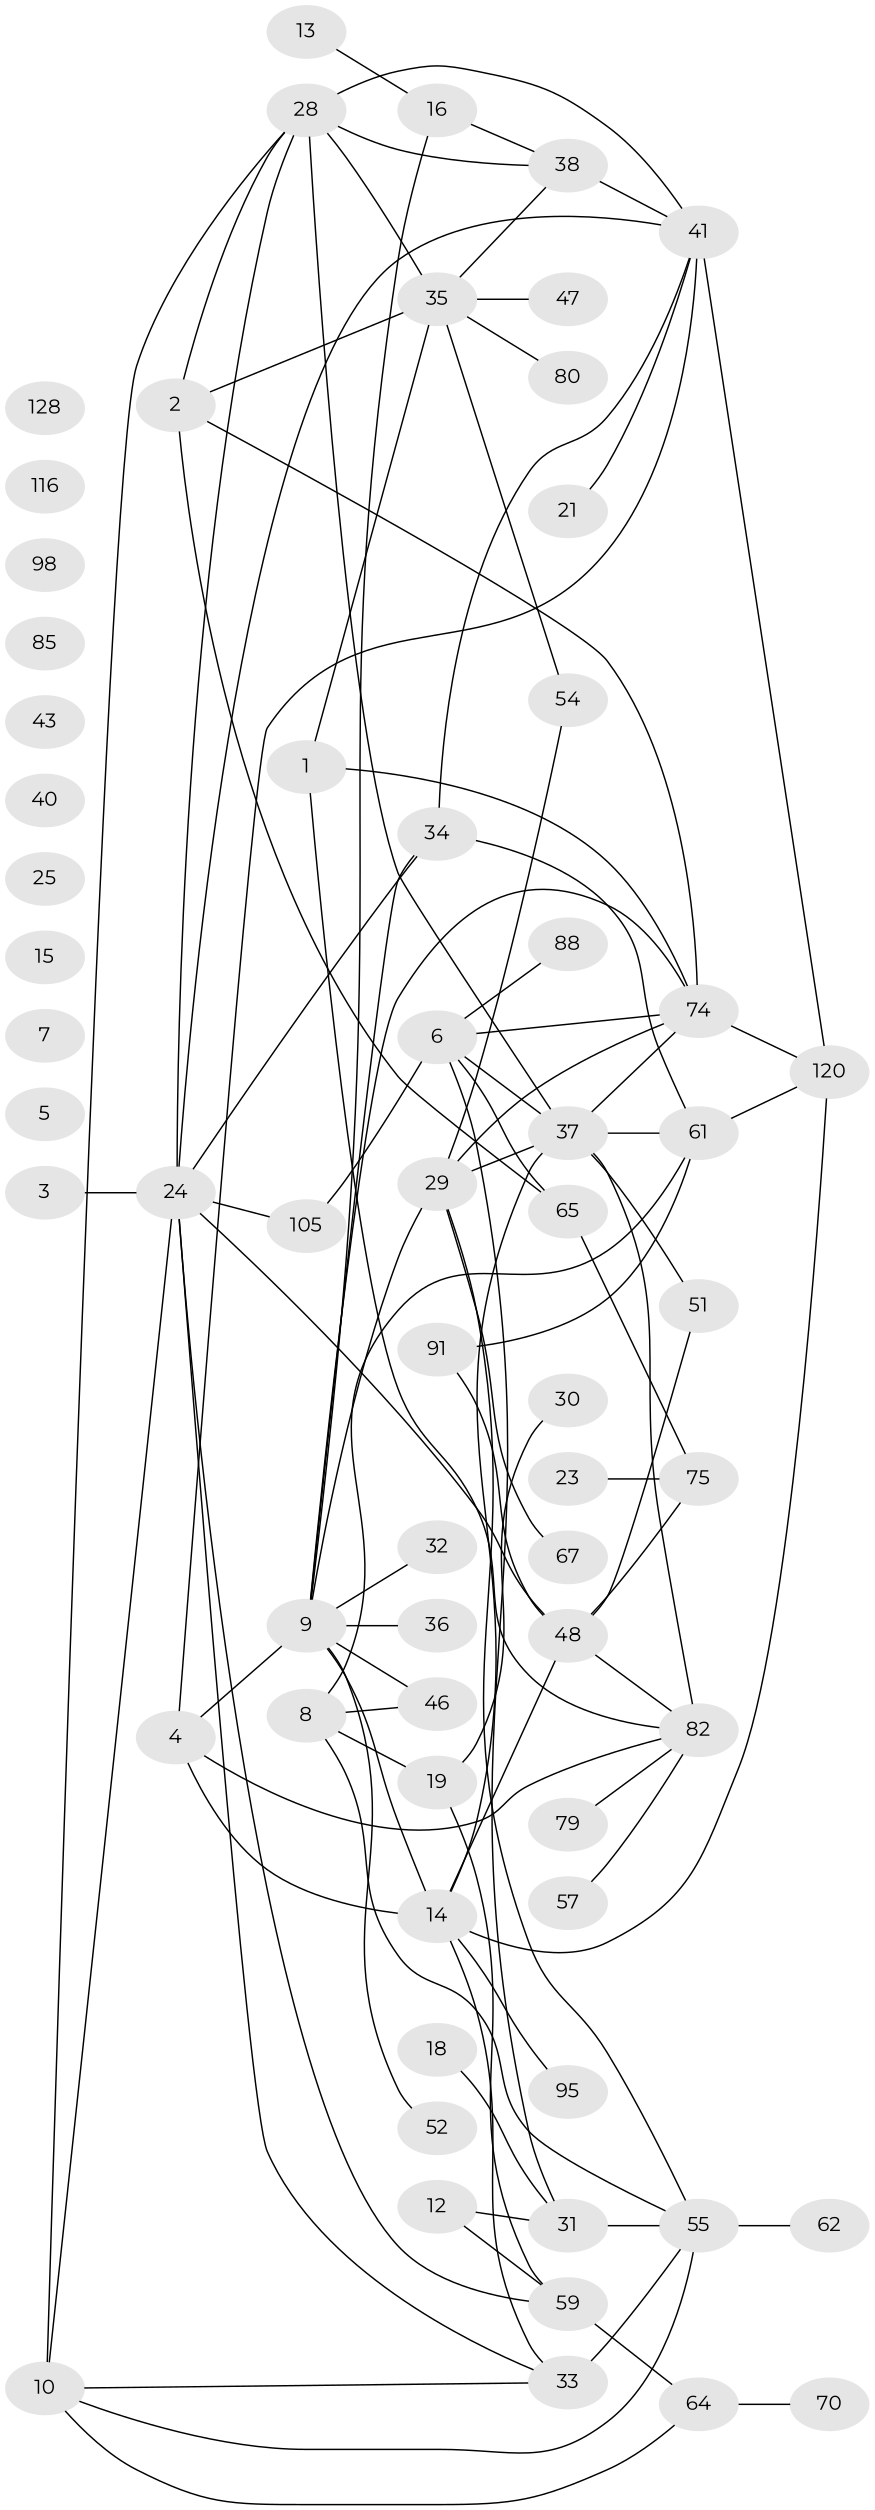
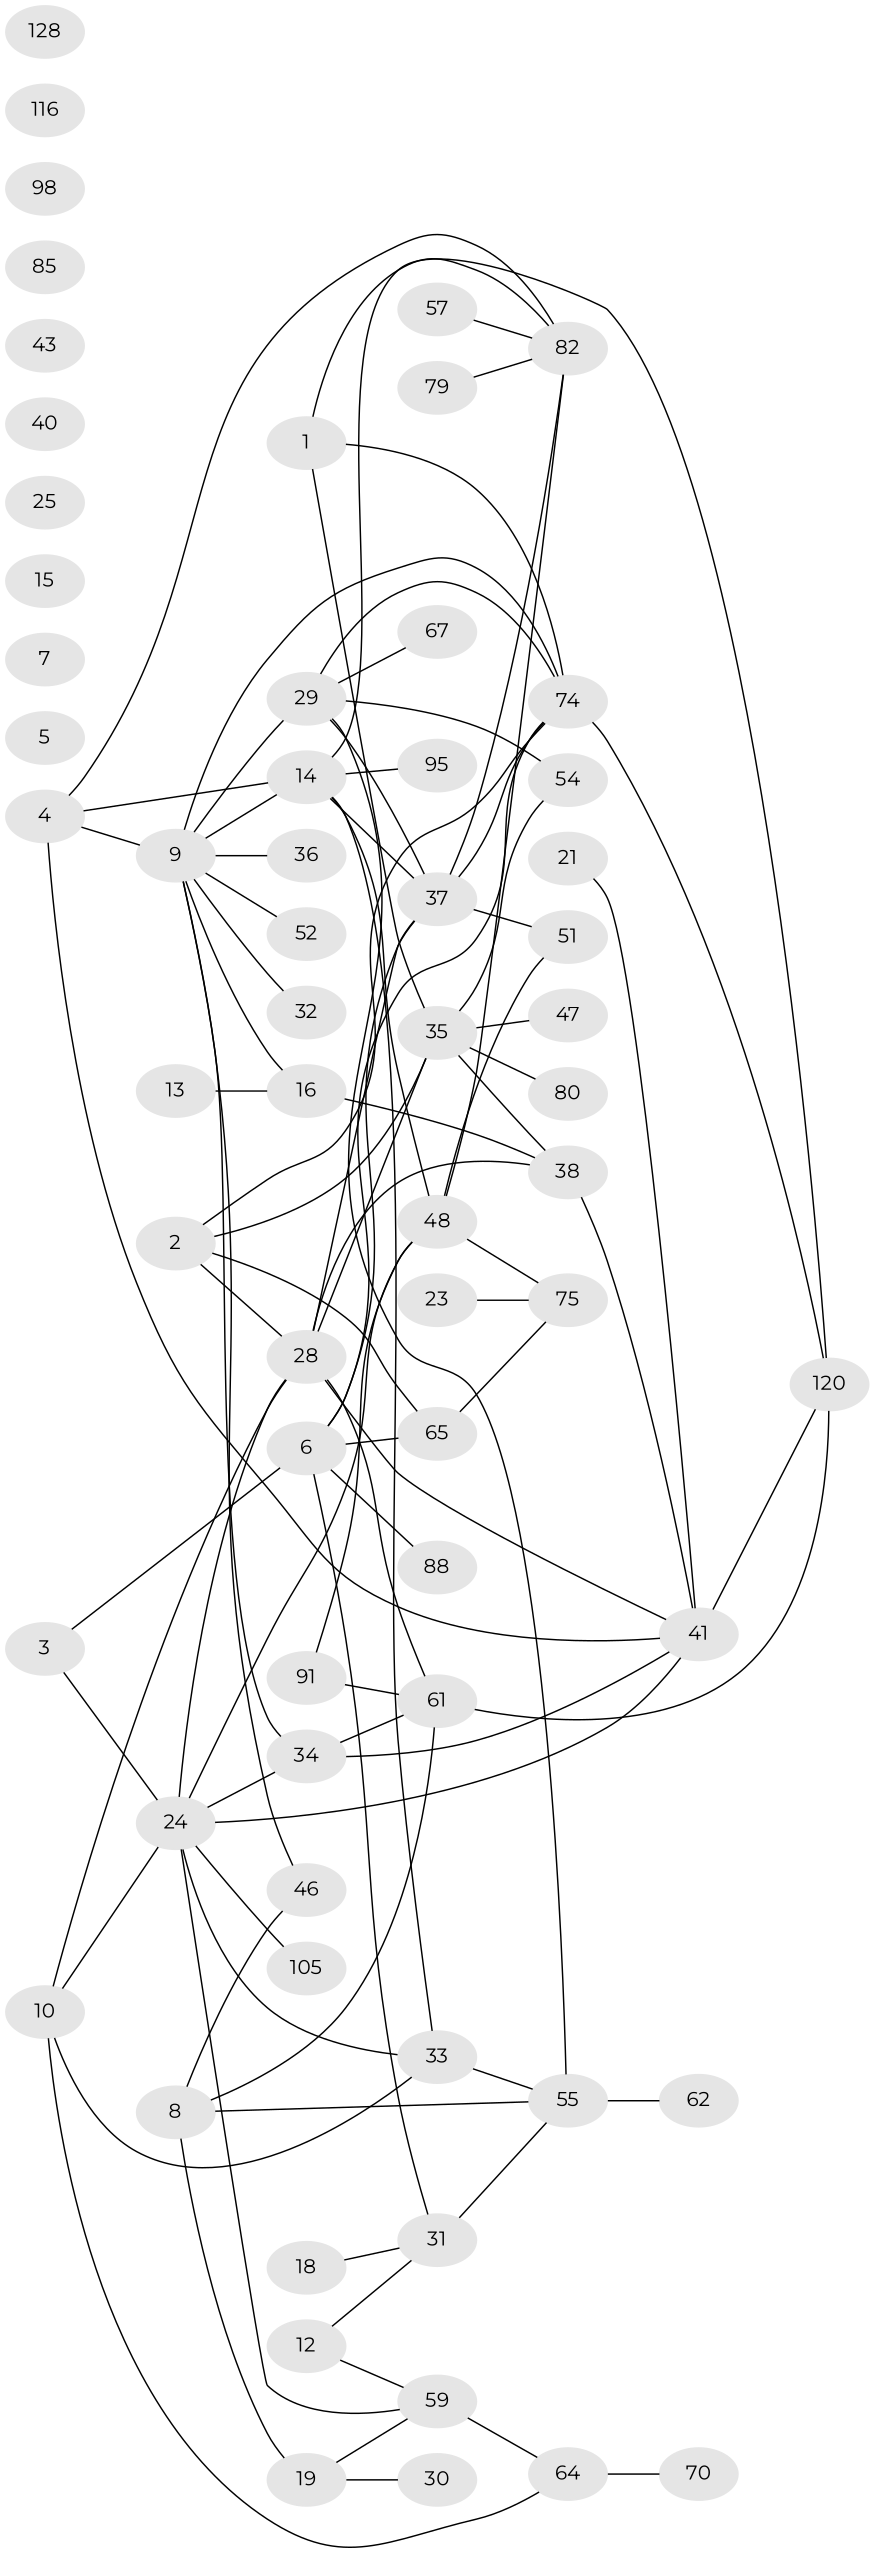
(634, 1133) -> (380, 1534)
(377, 1134) -> (176, 1549)
(441, 2449) -> none
